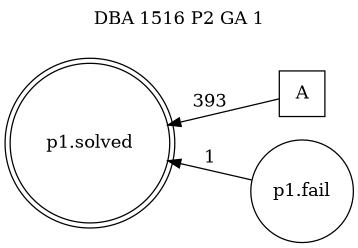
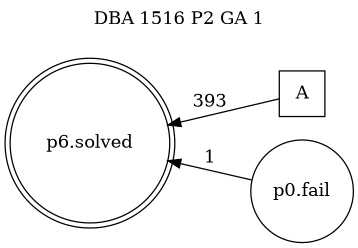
(90, 143) -> (90, 143)
(302, 191) -> (302, 191)
